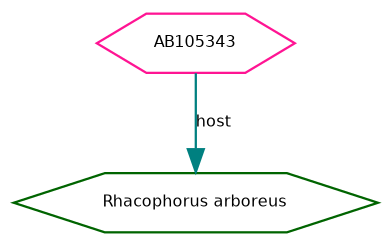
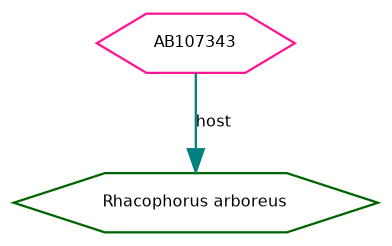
(196, 43) -> (196, 43)
